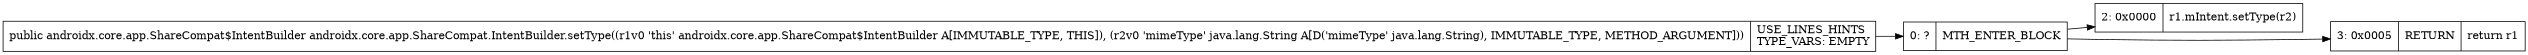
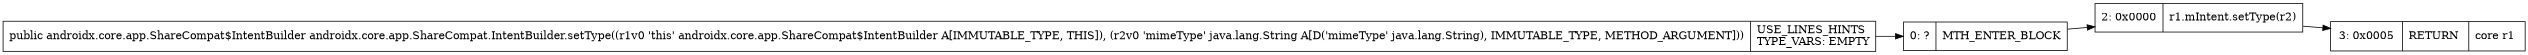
(2493, 36) -> (2495, 36)
(2195, 40) -> (2313, 27)
